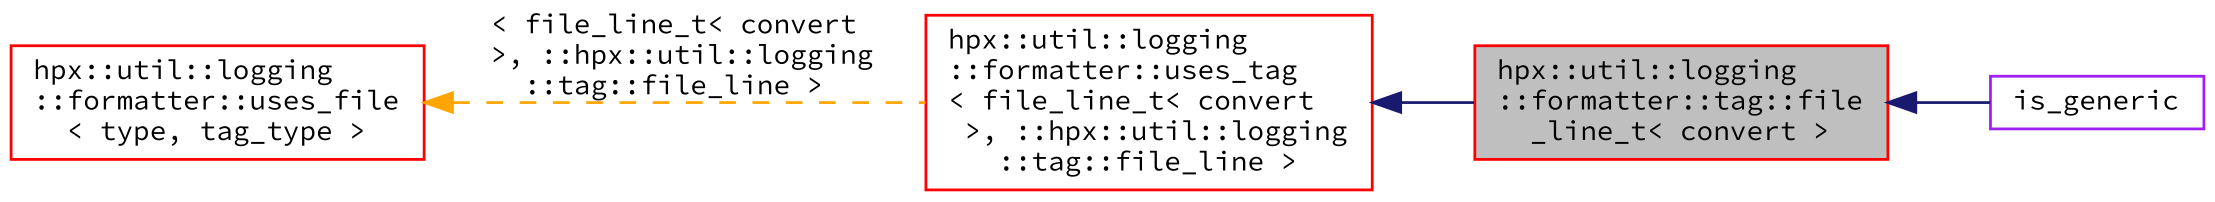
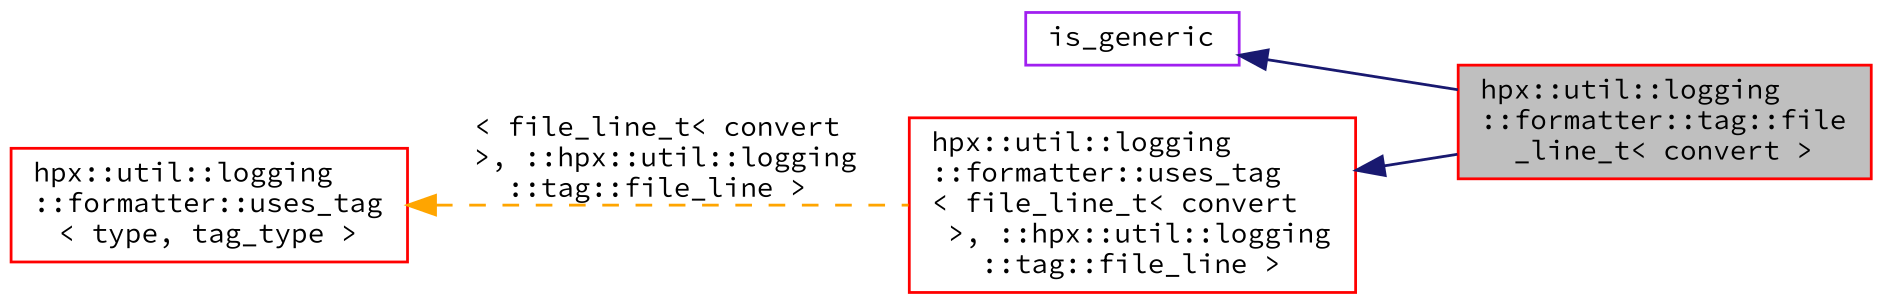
(218, 103) -> (209, 205)
(1953, 103) -> (1363, 75)
